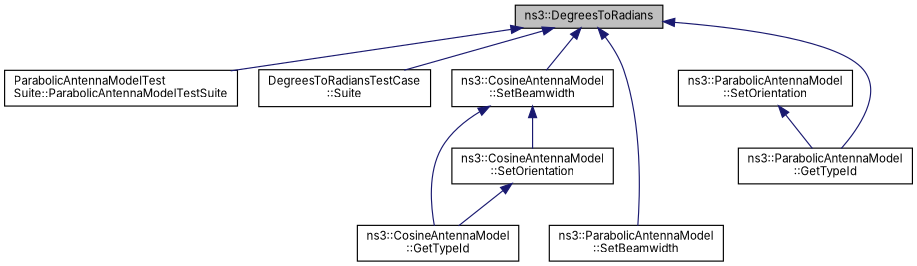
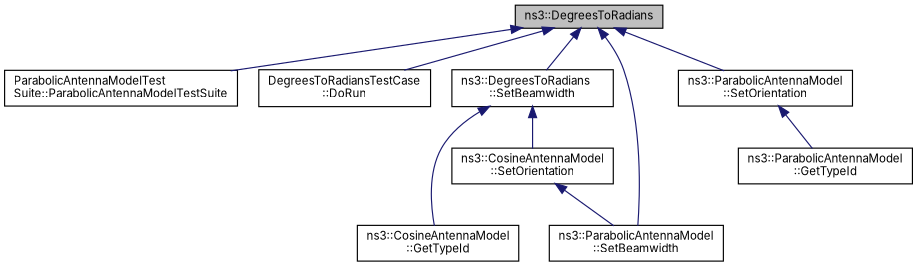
(816, 45) -> (675, 51)
(345, 88) -> (345, 88)
(533, 88) -> (533, 88)
(481, 208) -> (589, 208)
